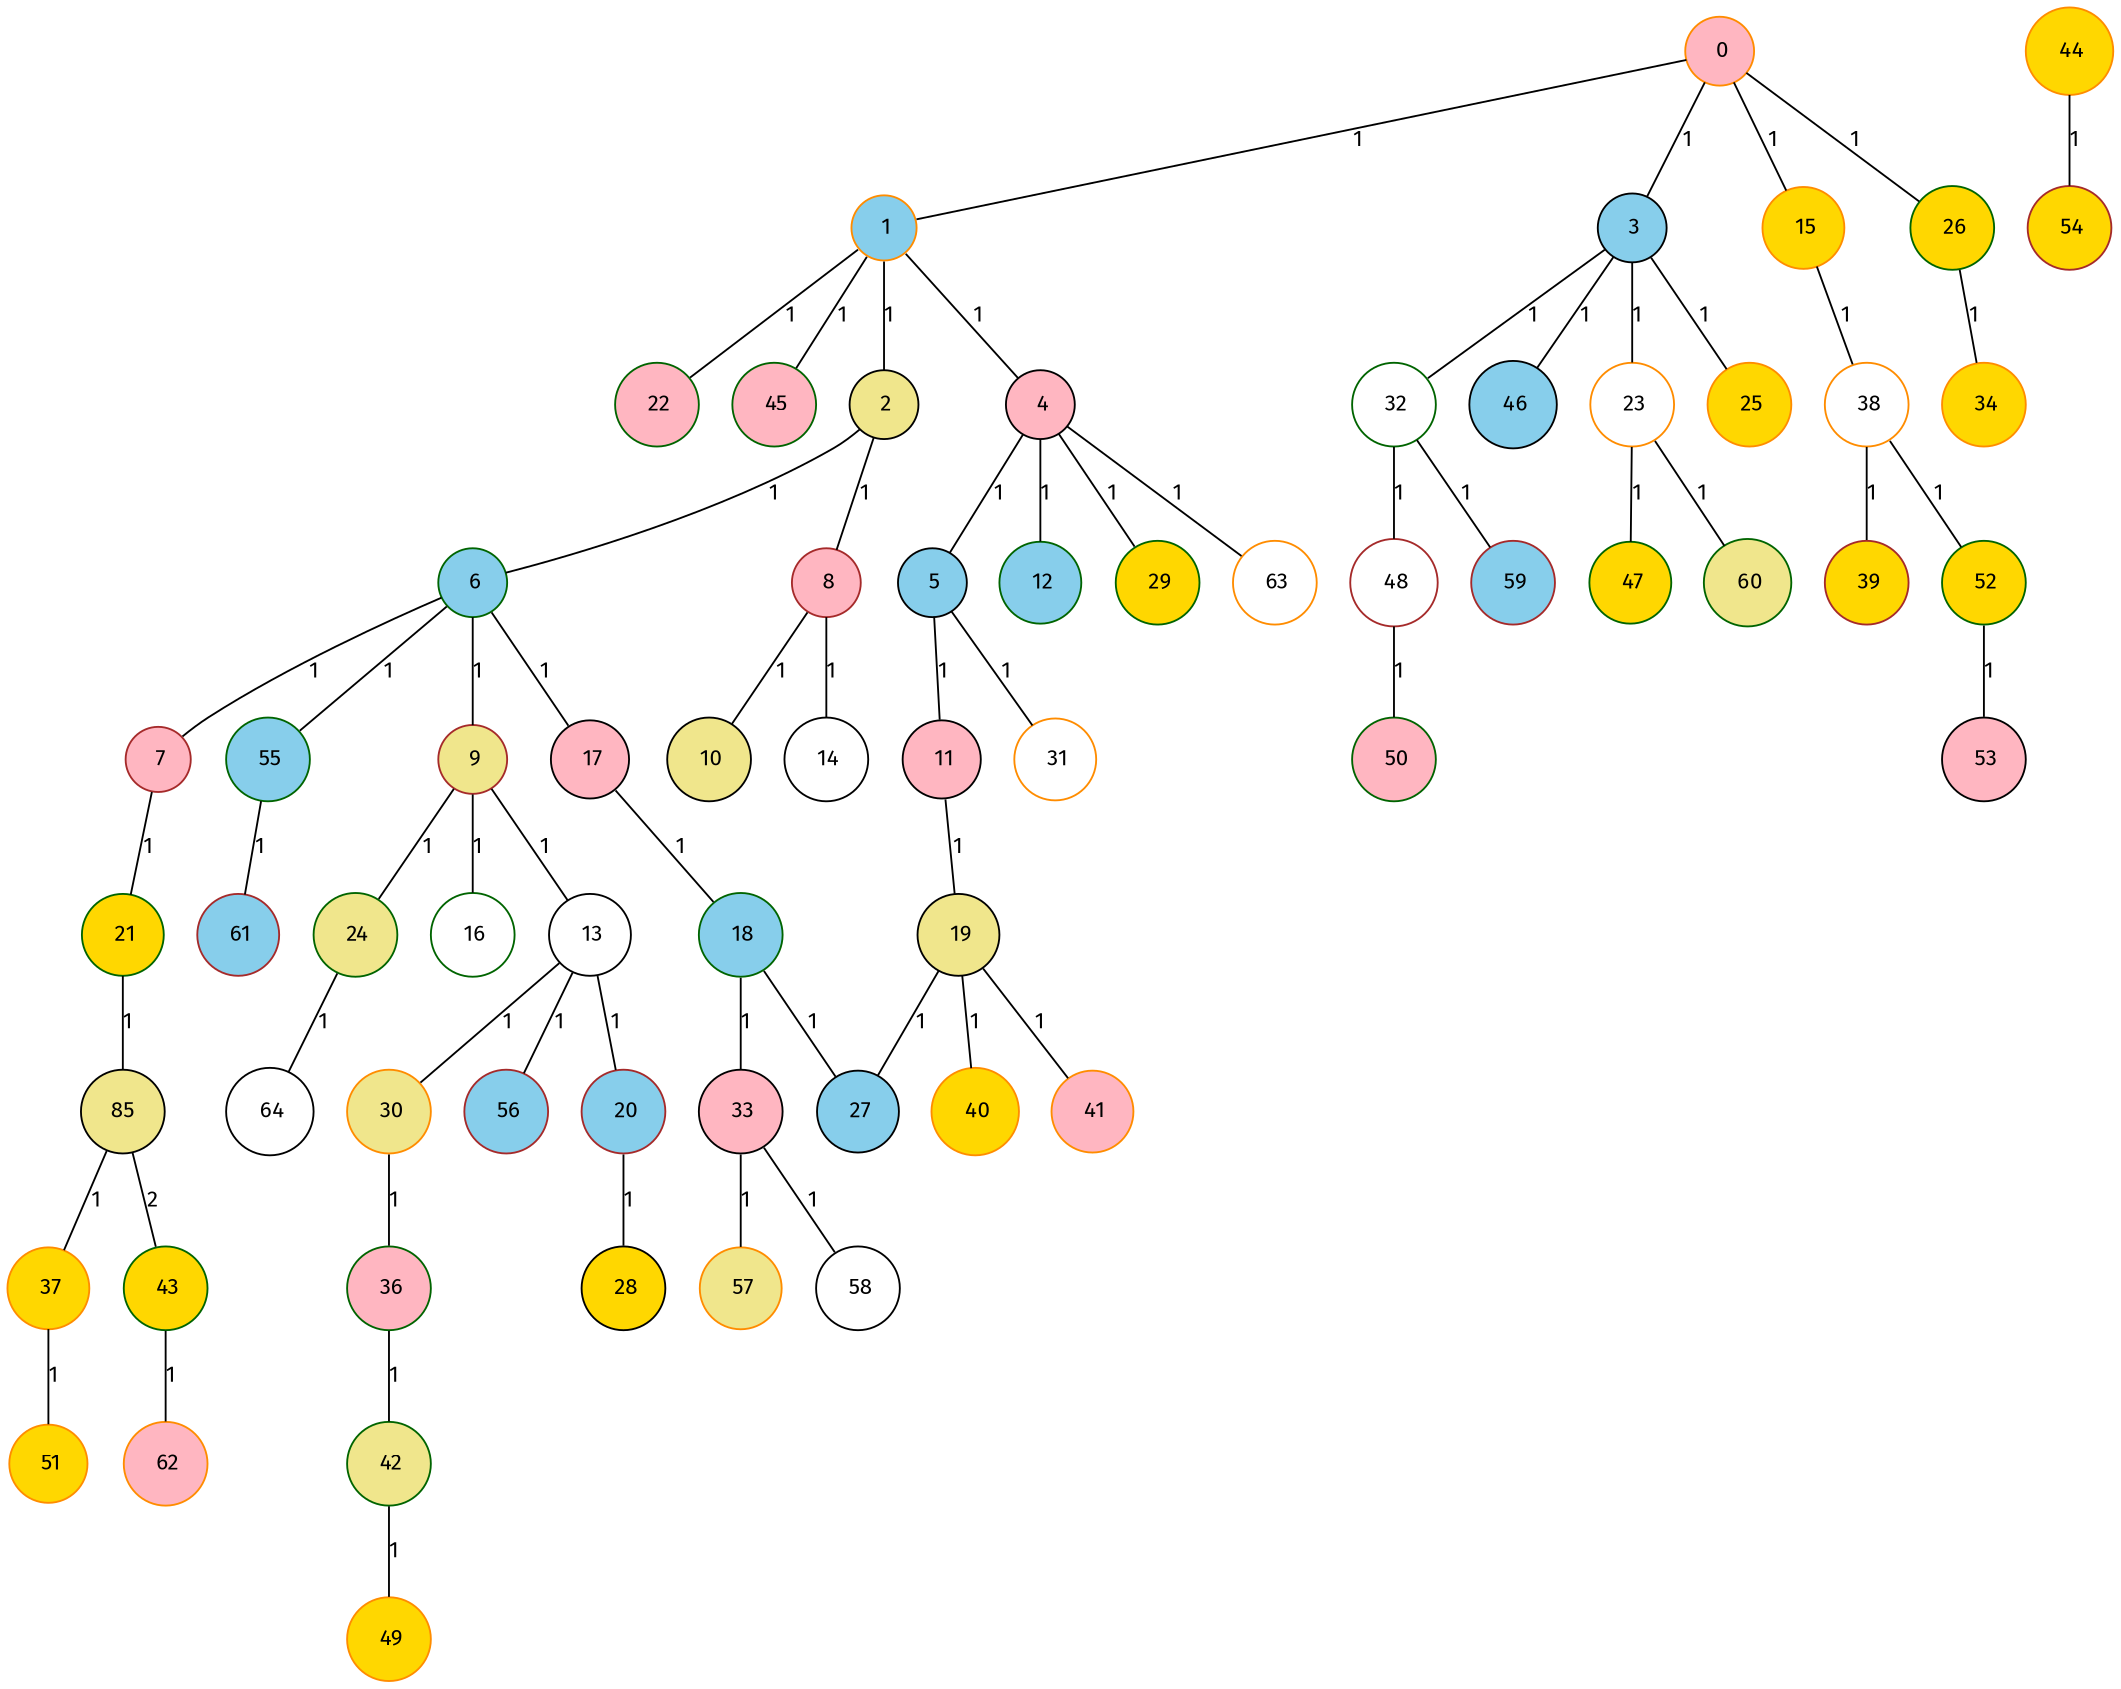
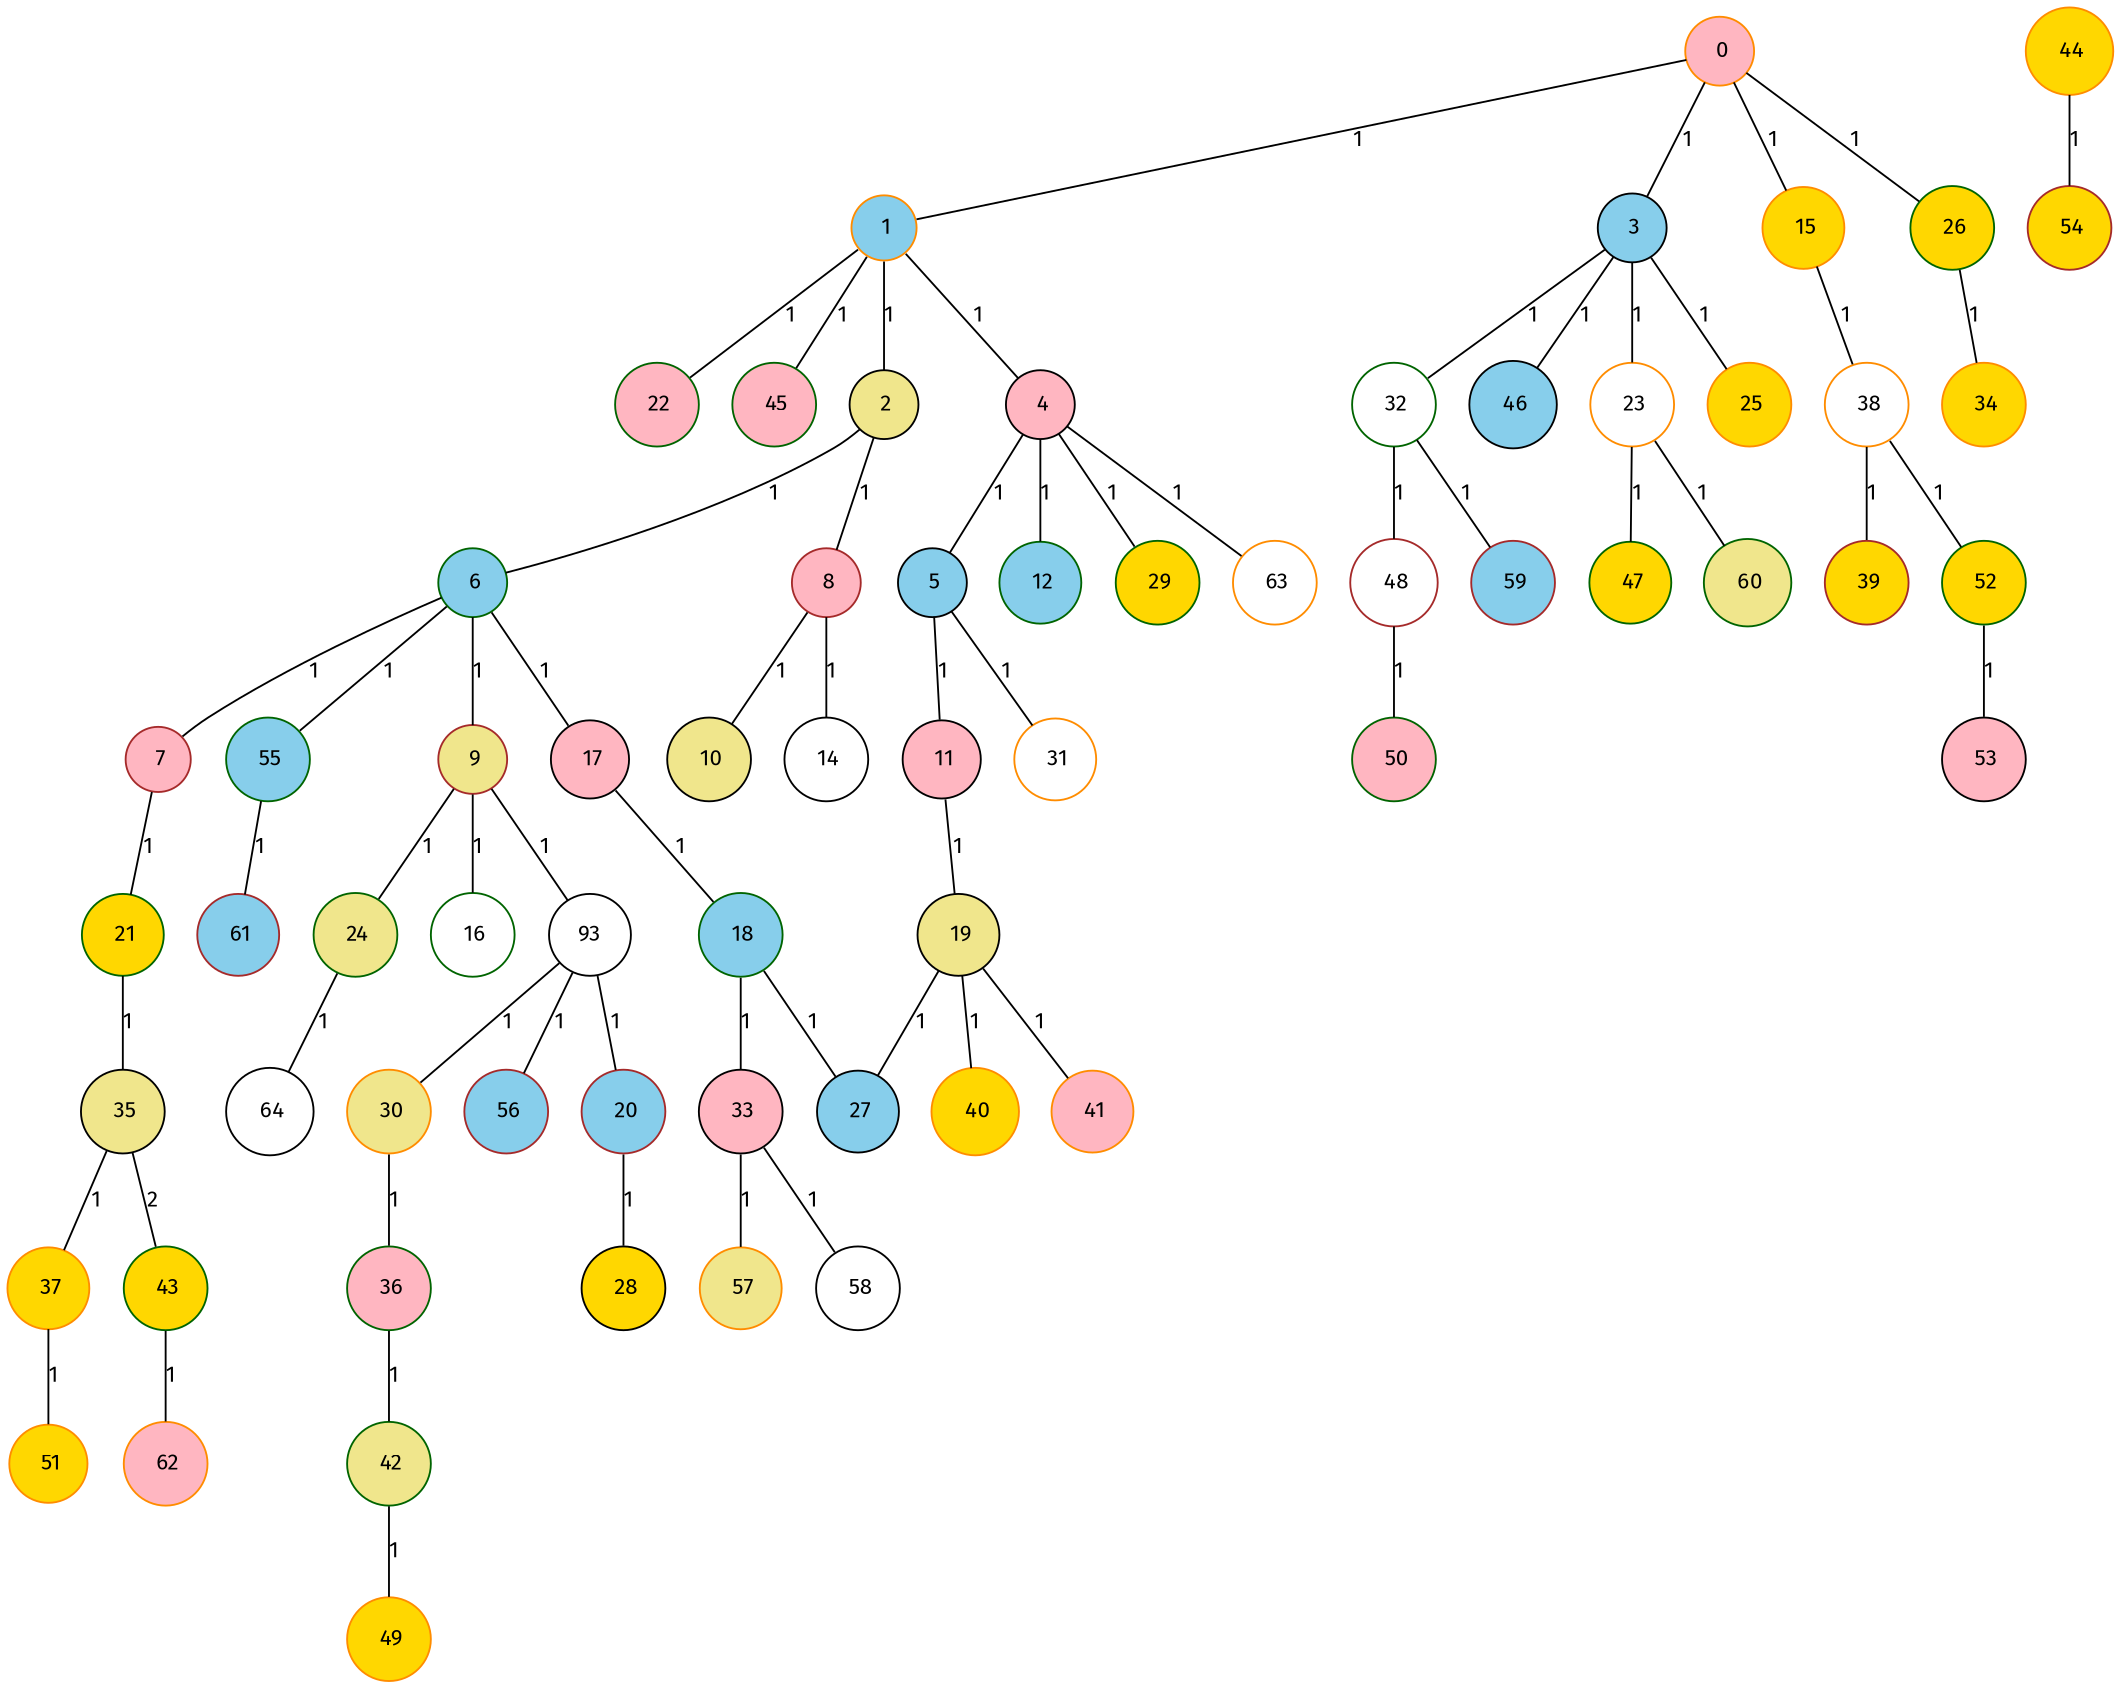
(590, 935) -> (590, 935)
(123, 1112) -> (123, 1112)
